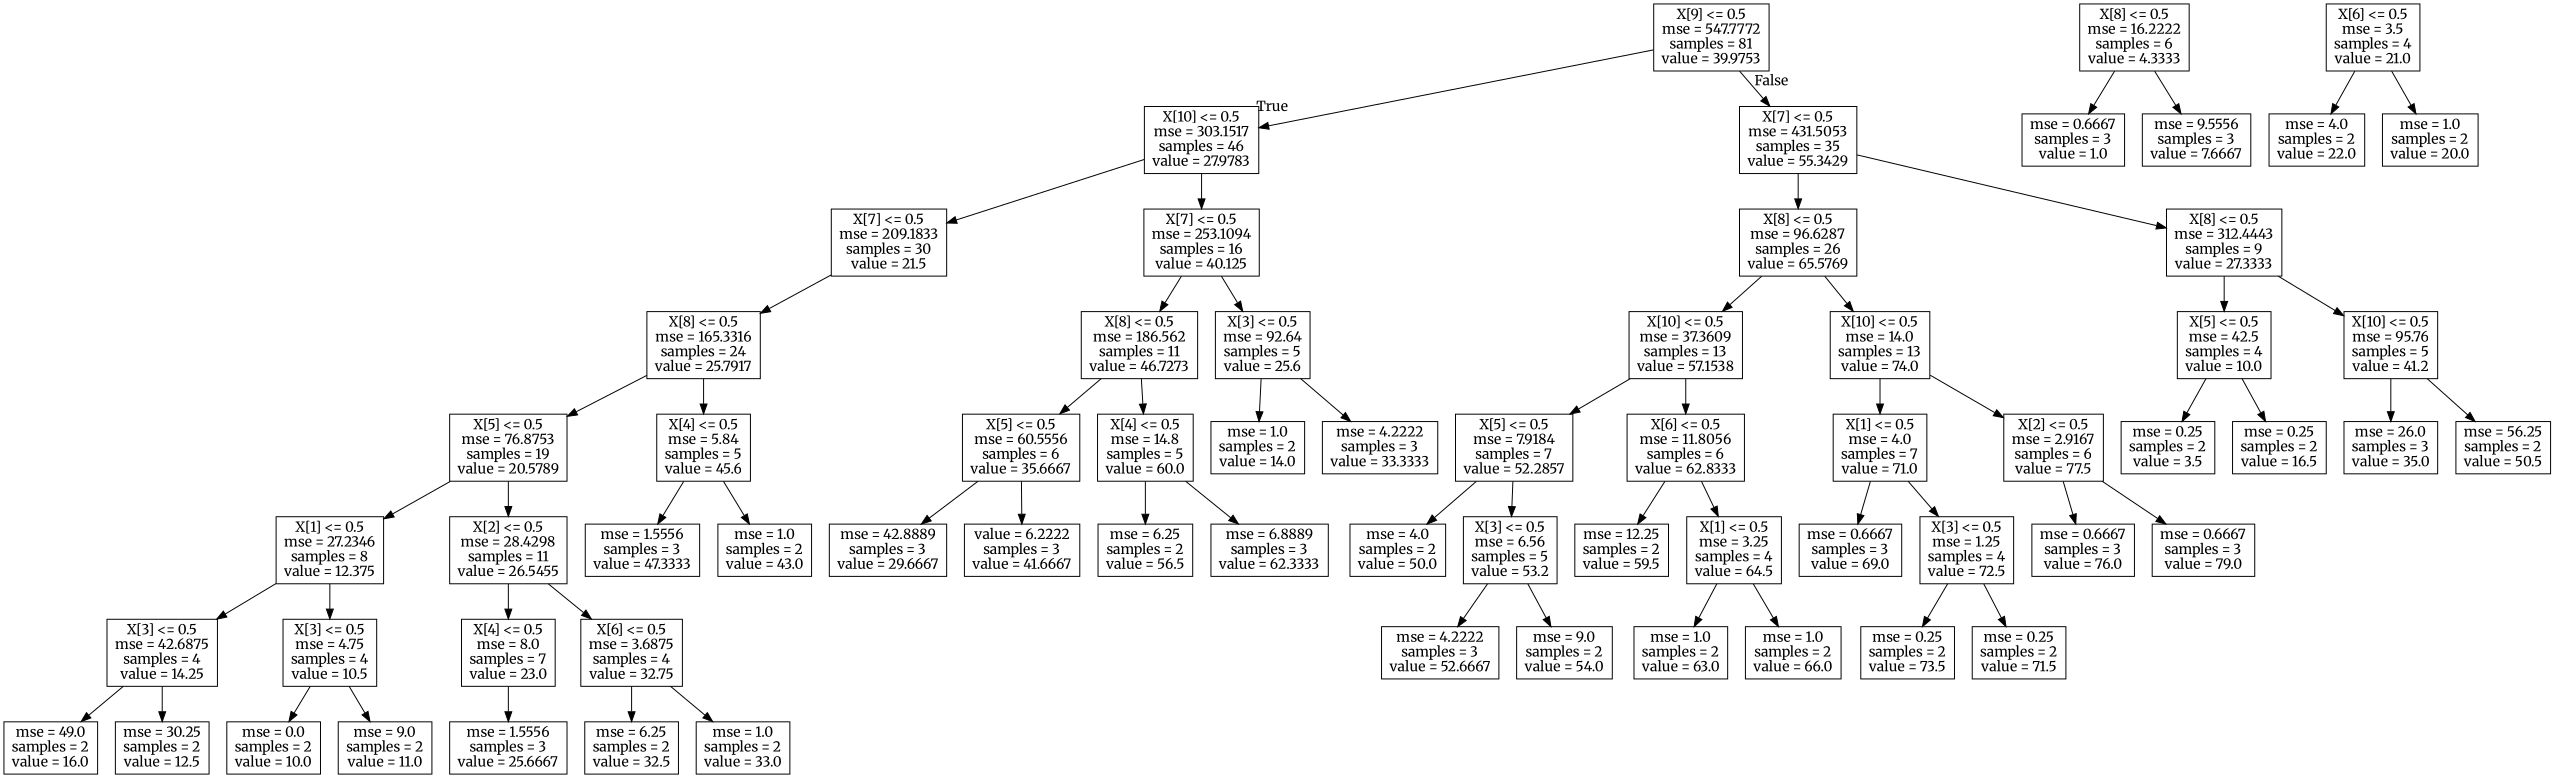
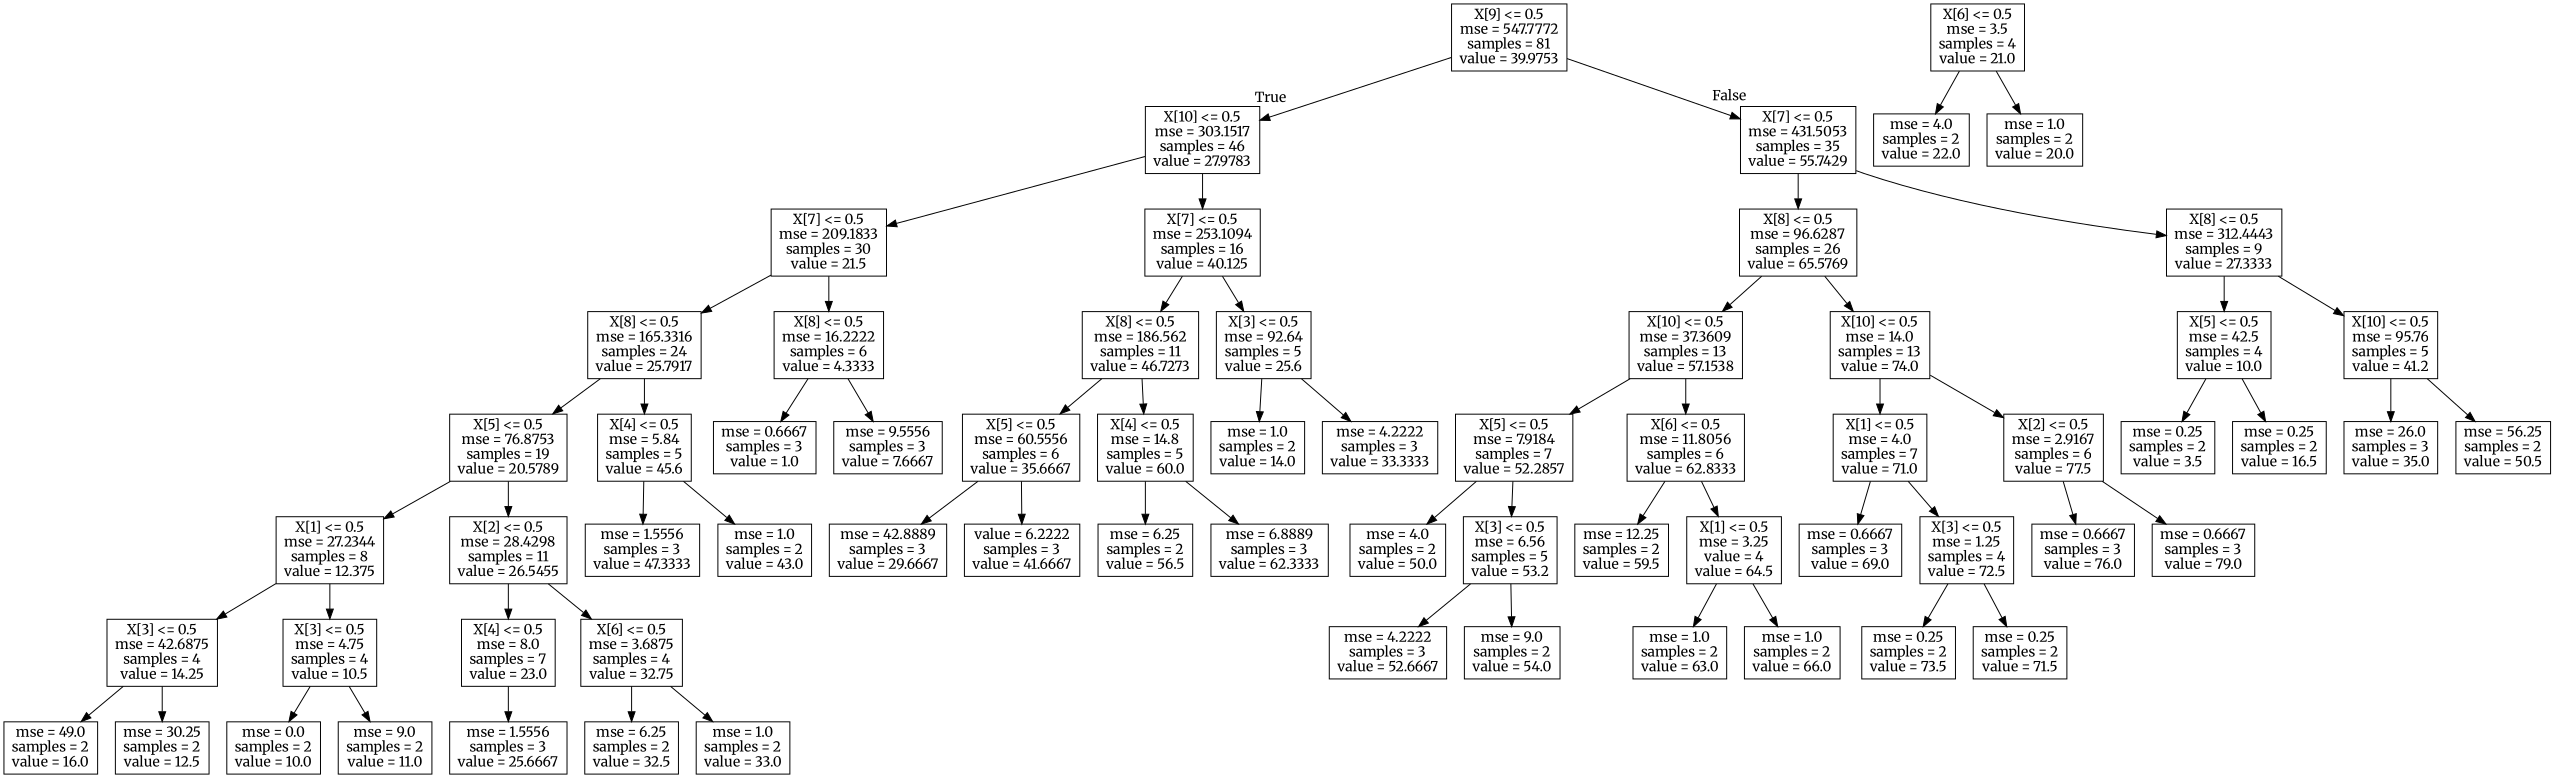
(1798, 140) -> (1798, 140)
none -> (829, 289)
(330, 550) -> (330, 550)
(1734, 550) -> (1734, 550)
